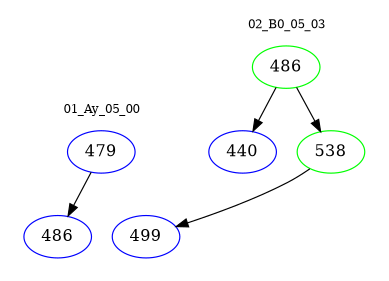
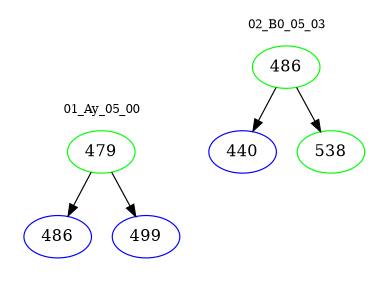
(101, 152) -> (101, 152)
(250, 200) -> (121, 189)
